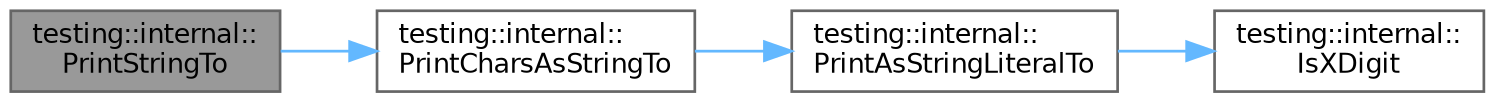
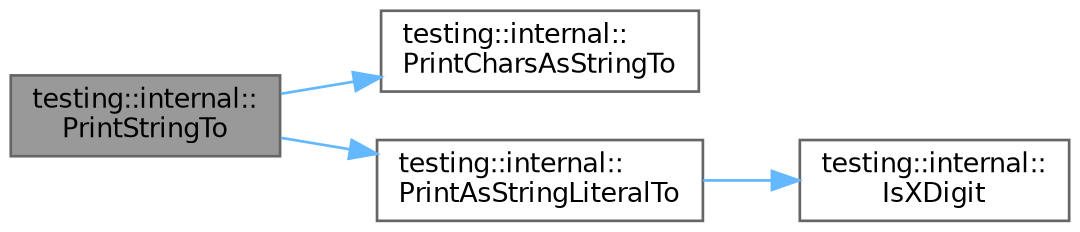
(730, 51) -> (315, 144)
